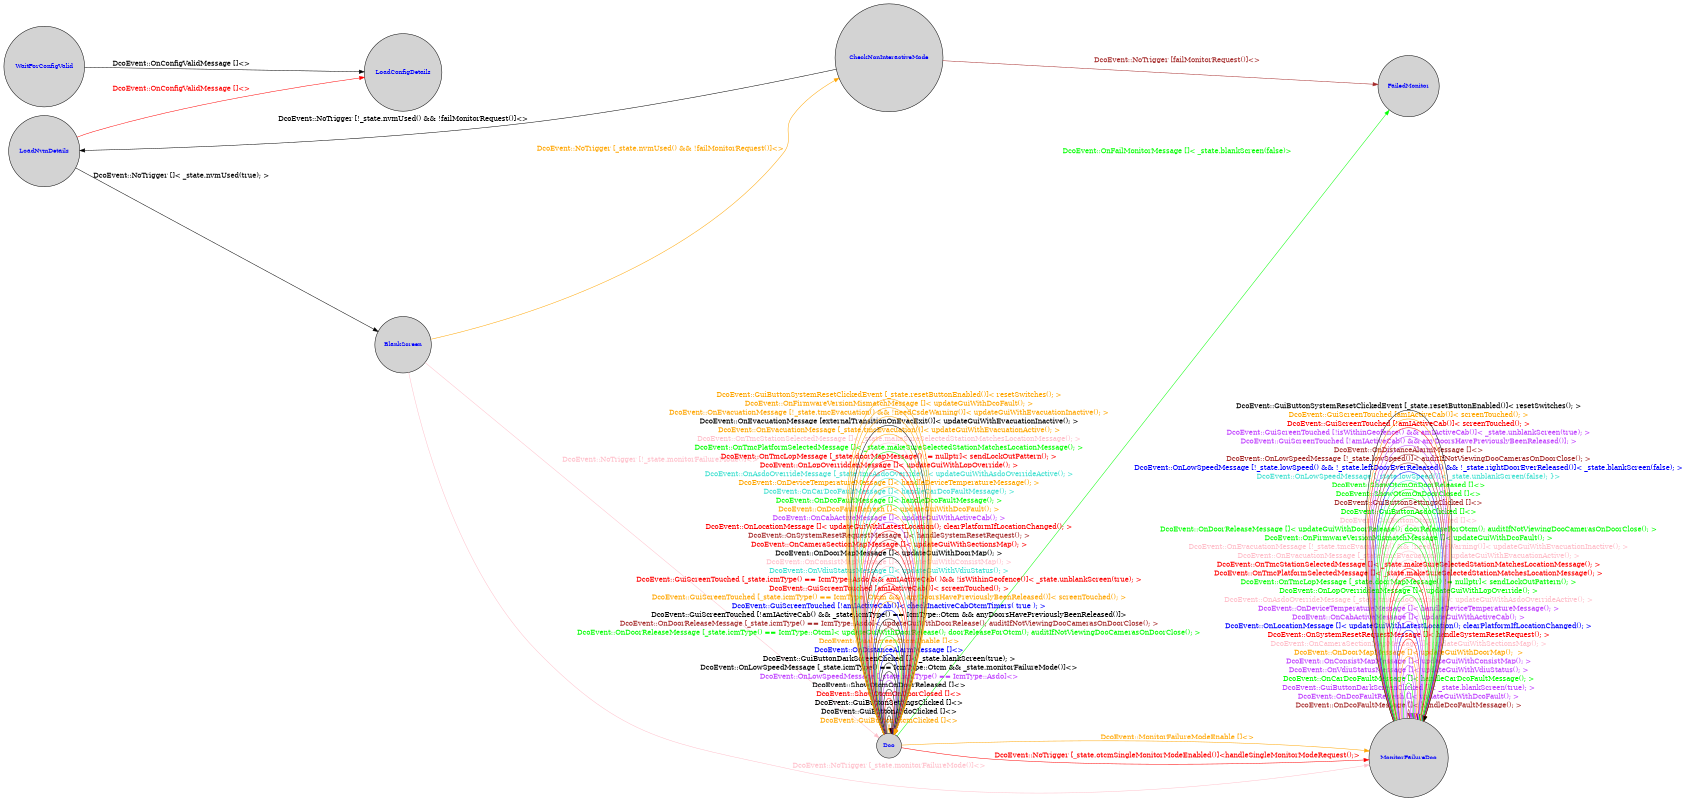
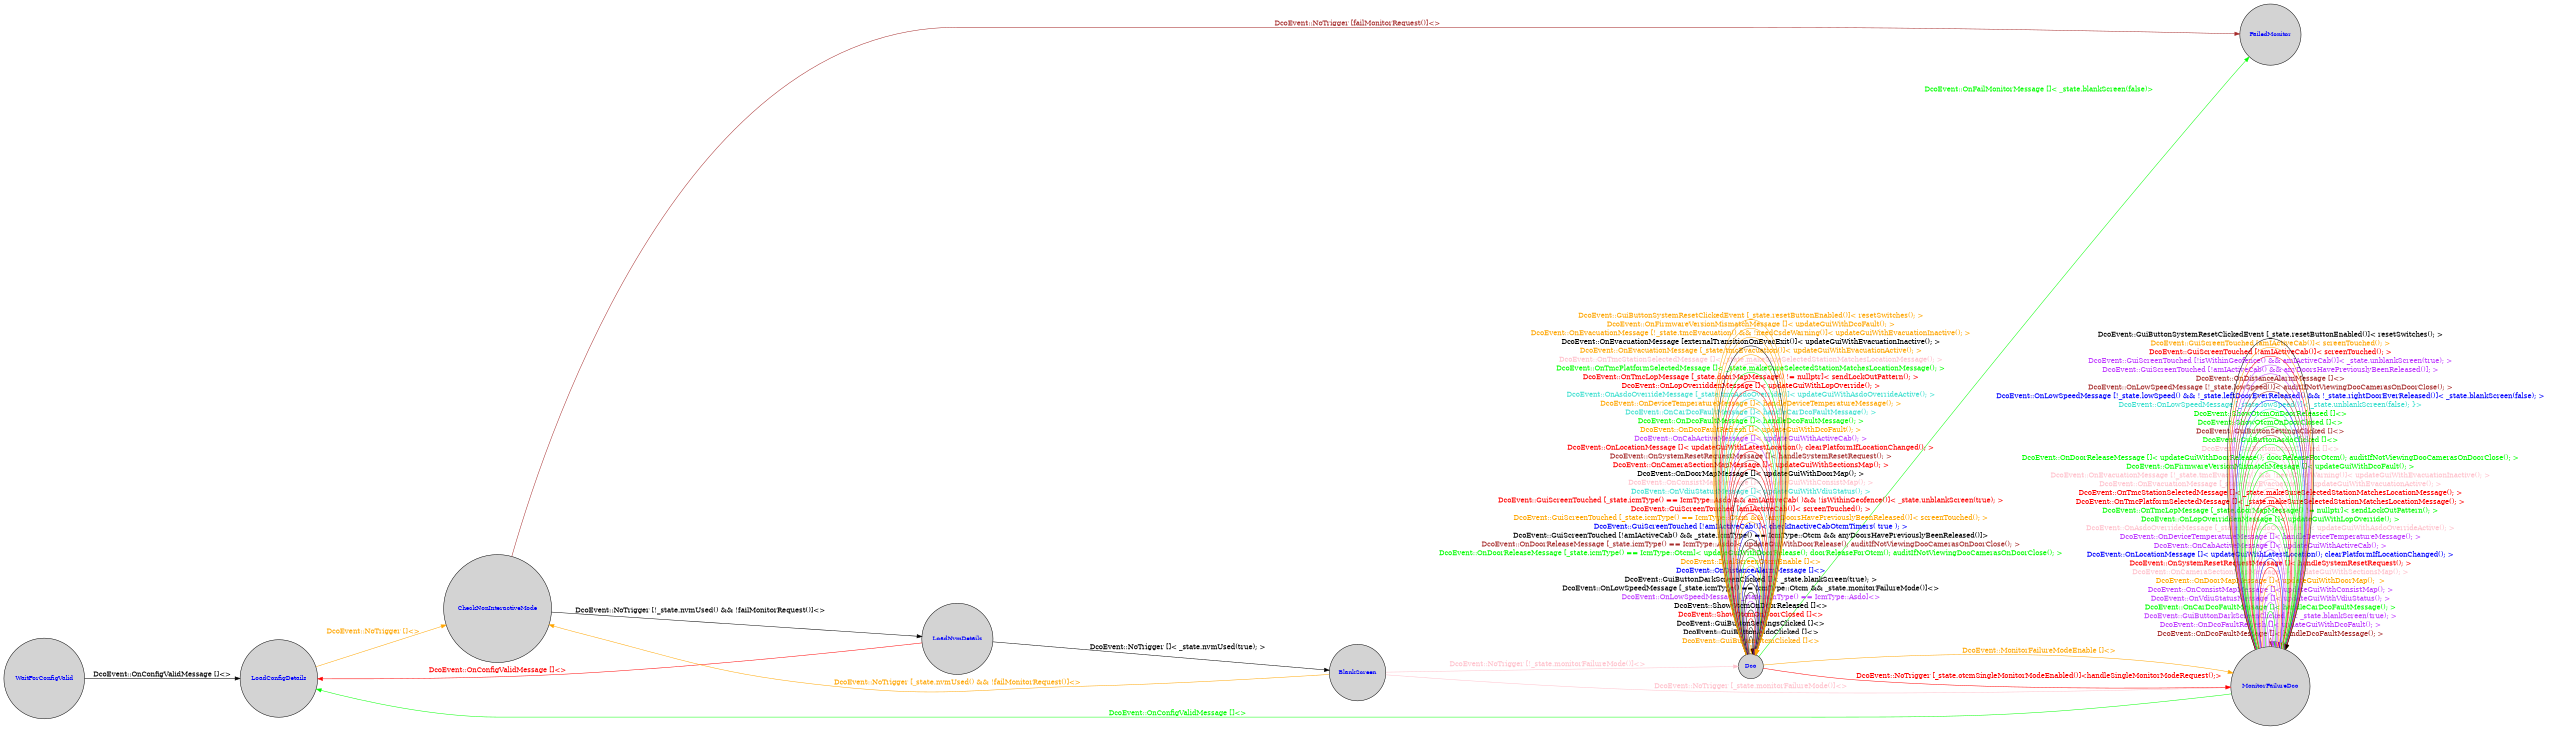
none -> (379, 647)
none -> (1276, 717)
